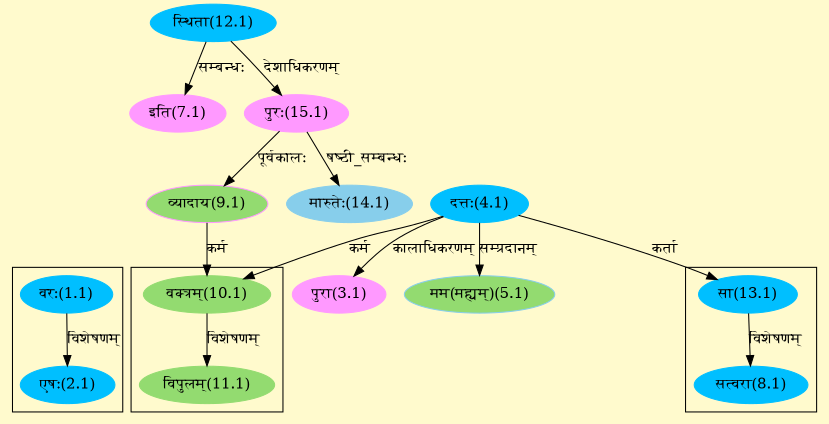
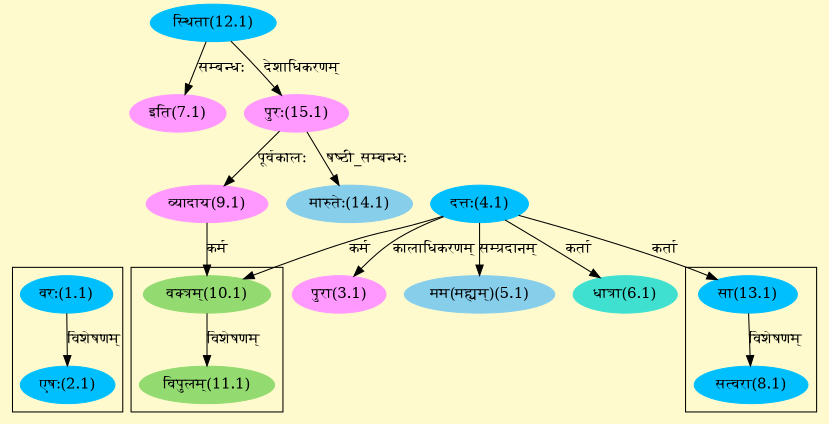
(207, 204) -> (207, 204)
(480, 294) -> (480, 294)
none -> (625, 294)
